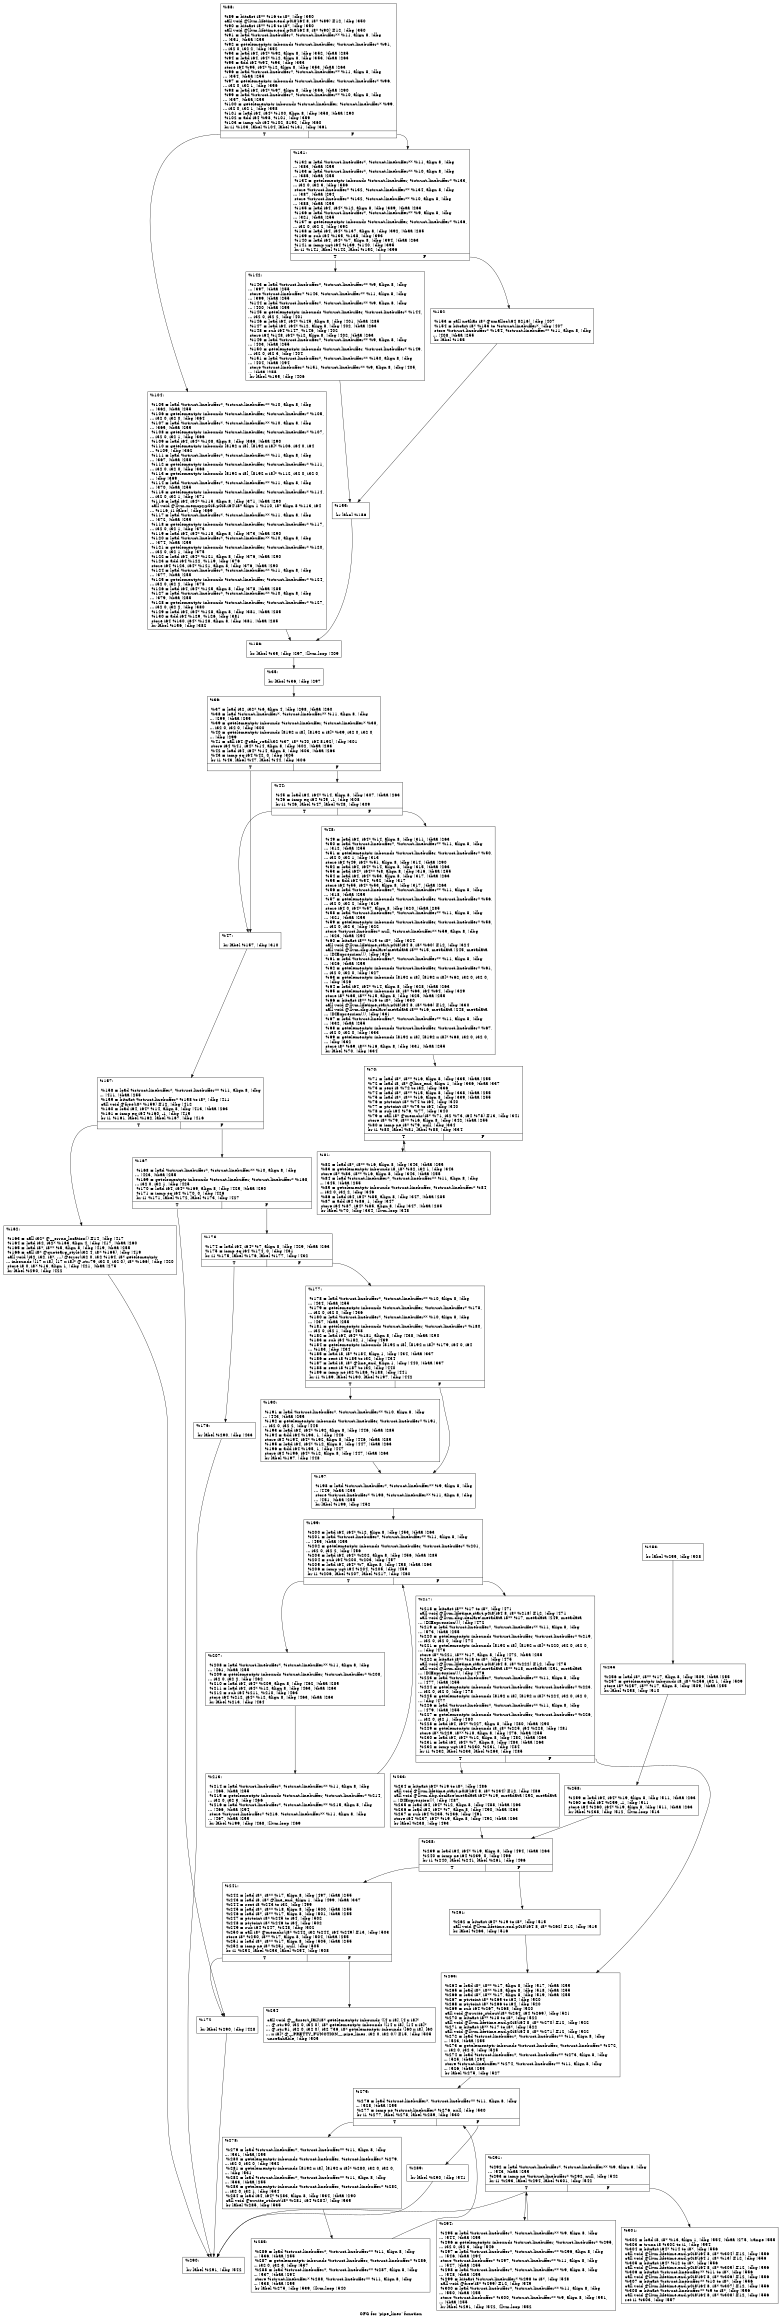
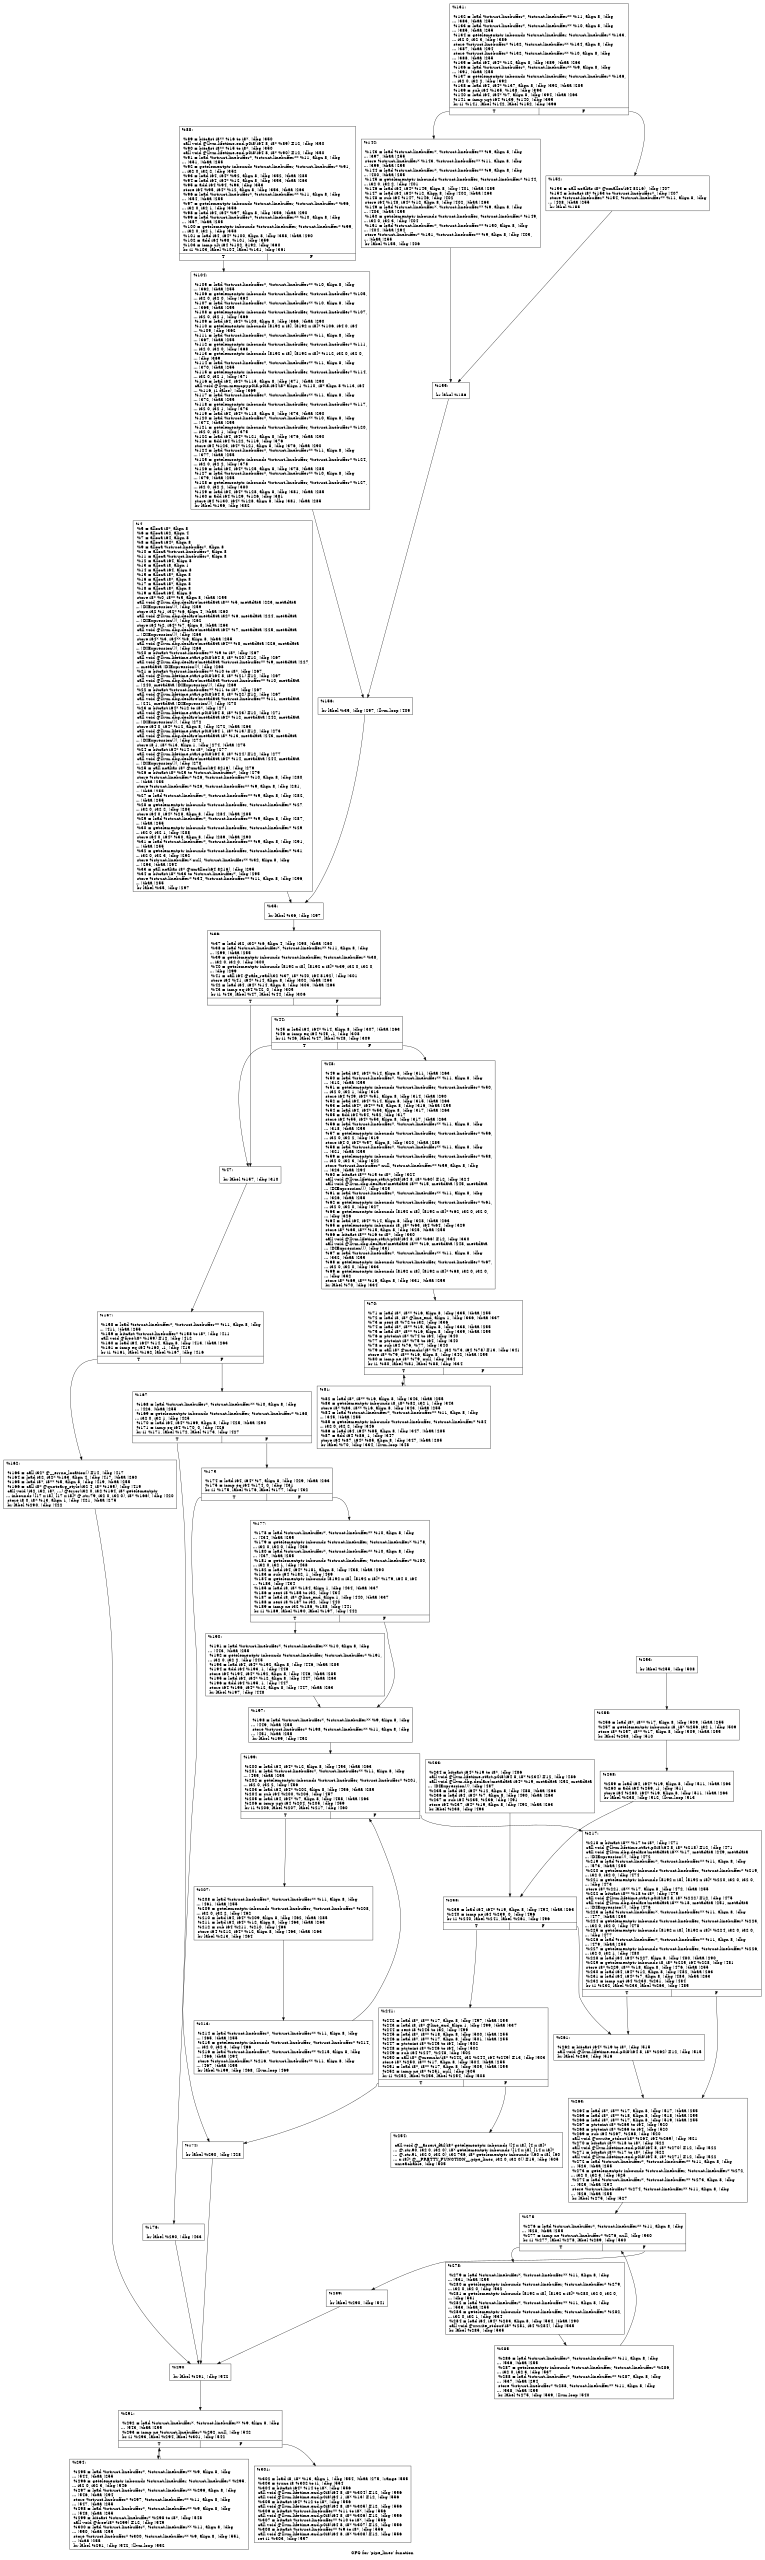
(405, 137) -> none
(314, 217) -> (473, 72)
none -> (223, 706)
(461, 1767) -> (627, 2014)
(365, 2210) -> (200, 2394)
